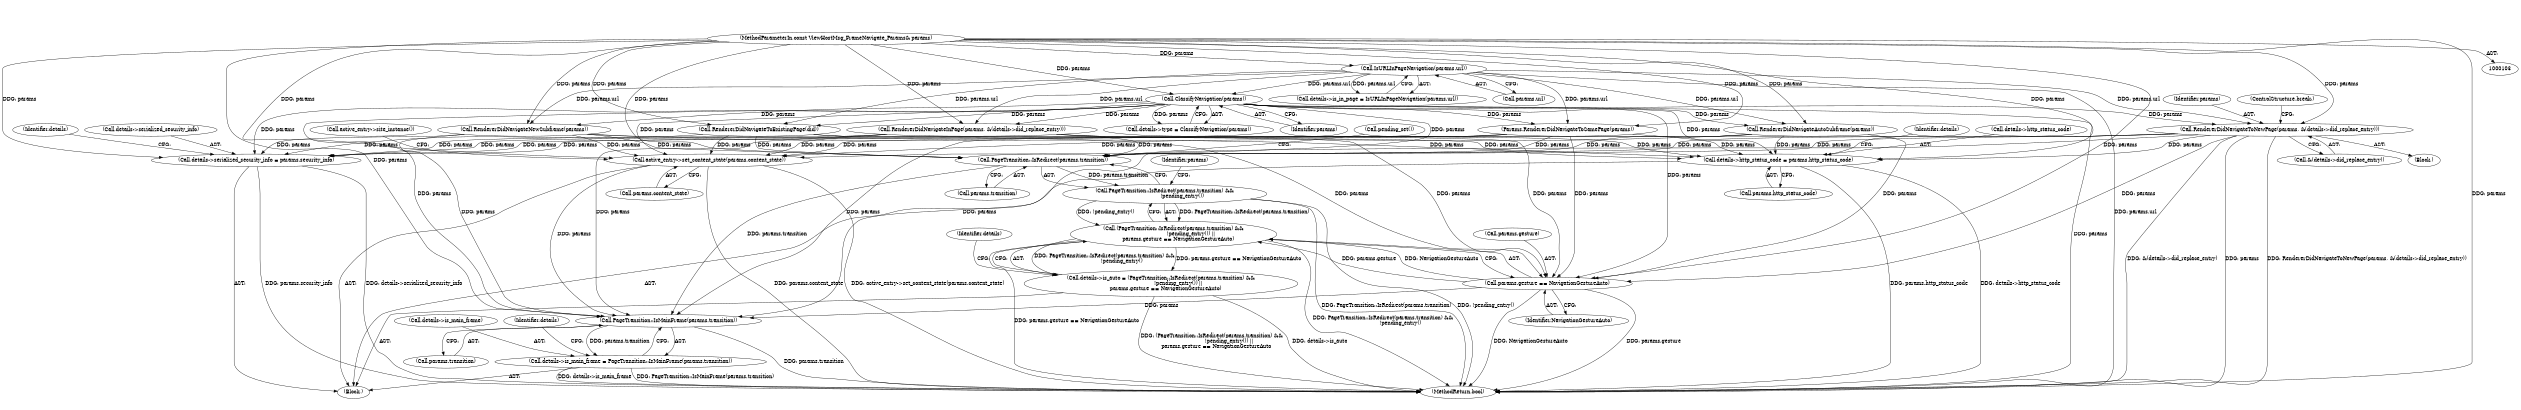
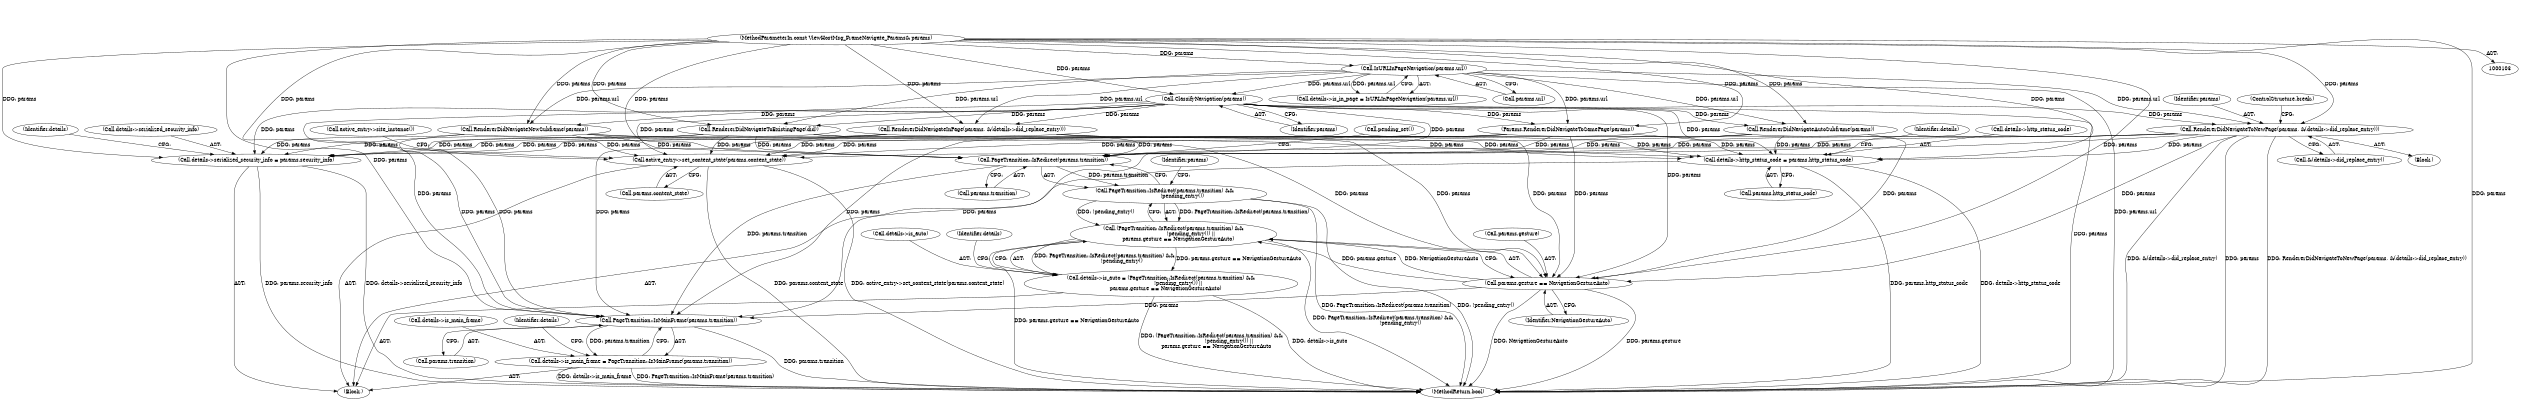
(1189, 130) -> none
(555, 228) -> (431, 144)
none -> (901, 234)
